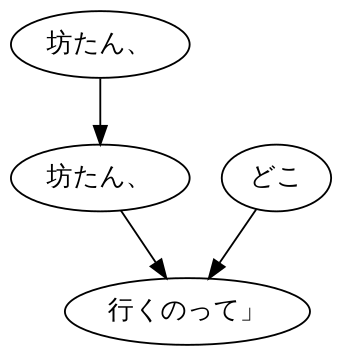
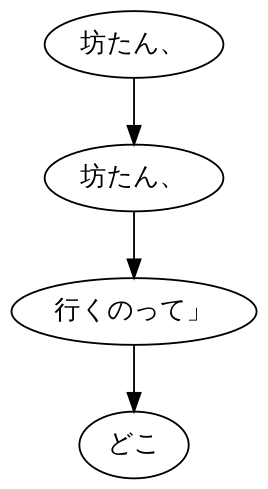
(238, 236) -> (134, 369)
